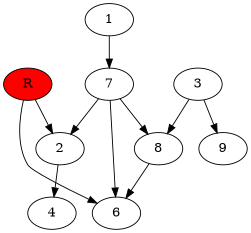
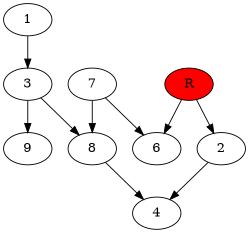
(109, 48) -> (28, 48)
(87, 113) -> none
(140, 177) -> (121, 178)
